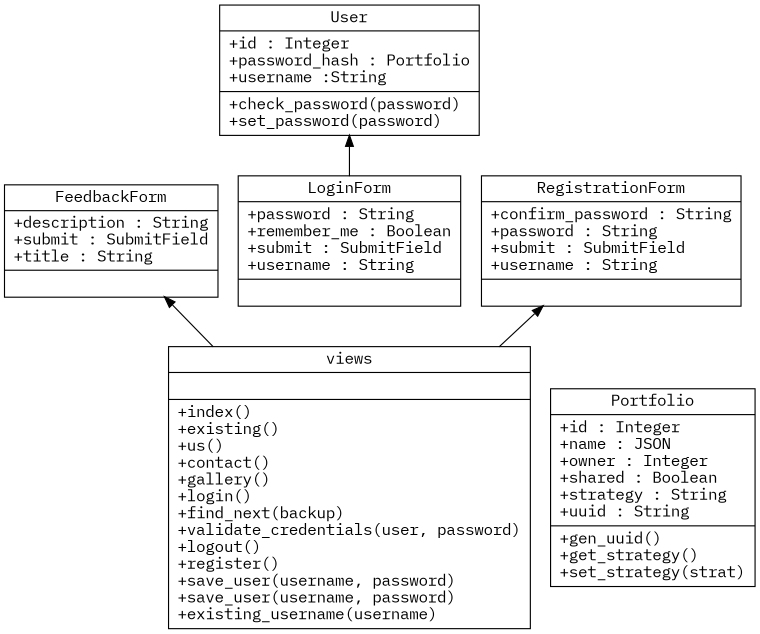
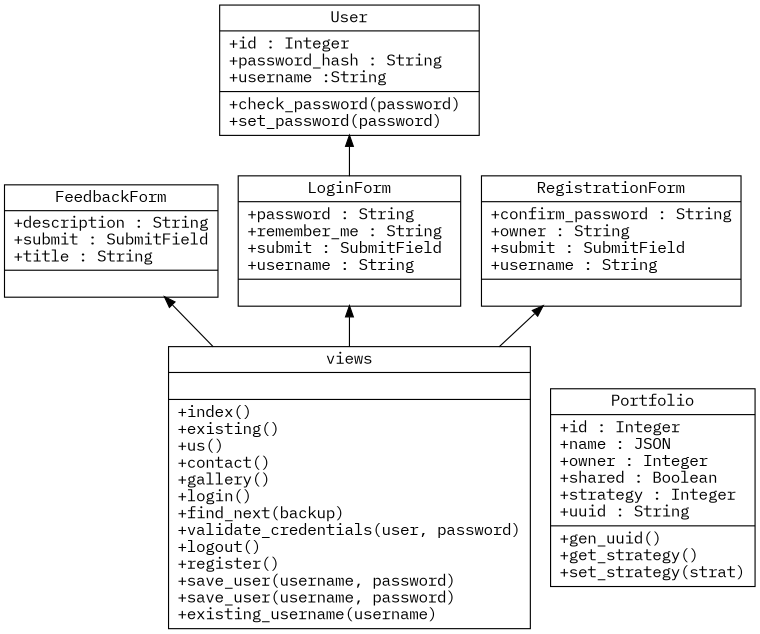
(349, 61) -> (335, 61)
(349, 231) -> (345, 231)
(574, 231) -> (560, 231)
none -> (349, 332)
(643, 495) -> (648, 495)
